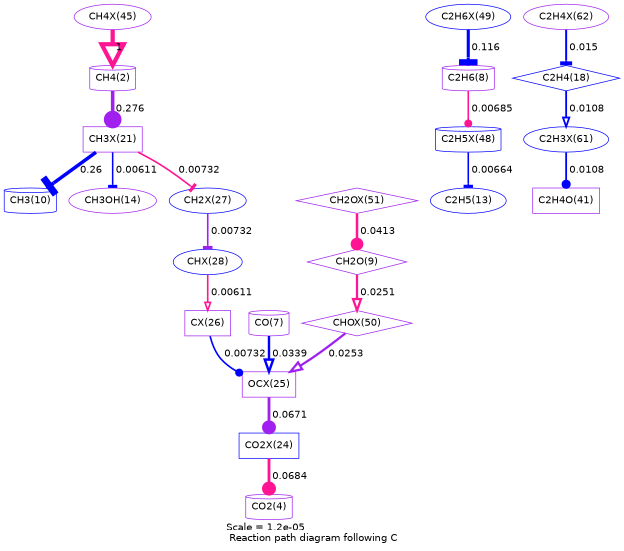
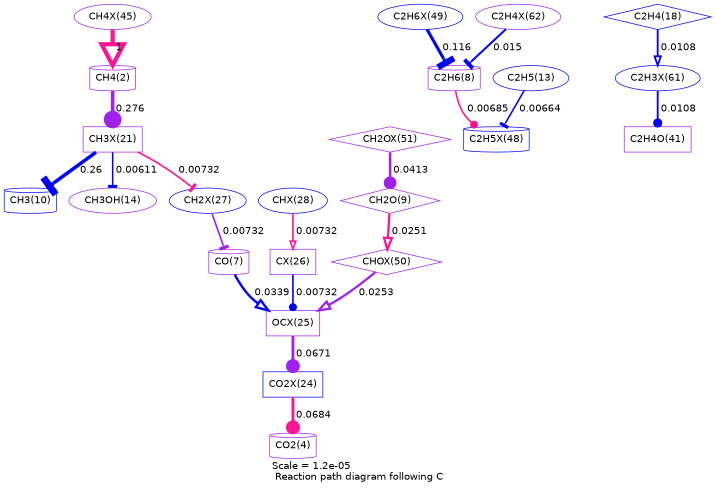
(566, 45) -> (488, 45)
(468, 168) -> (515, 107)
(357, 226) -> (390, 165)
(208, 229) -> (218, 229)
(230, 293) -> (315, 231)
